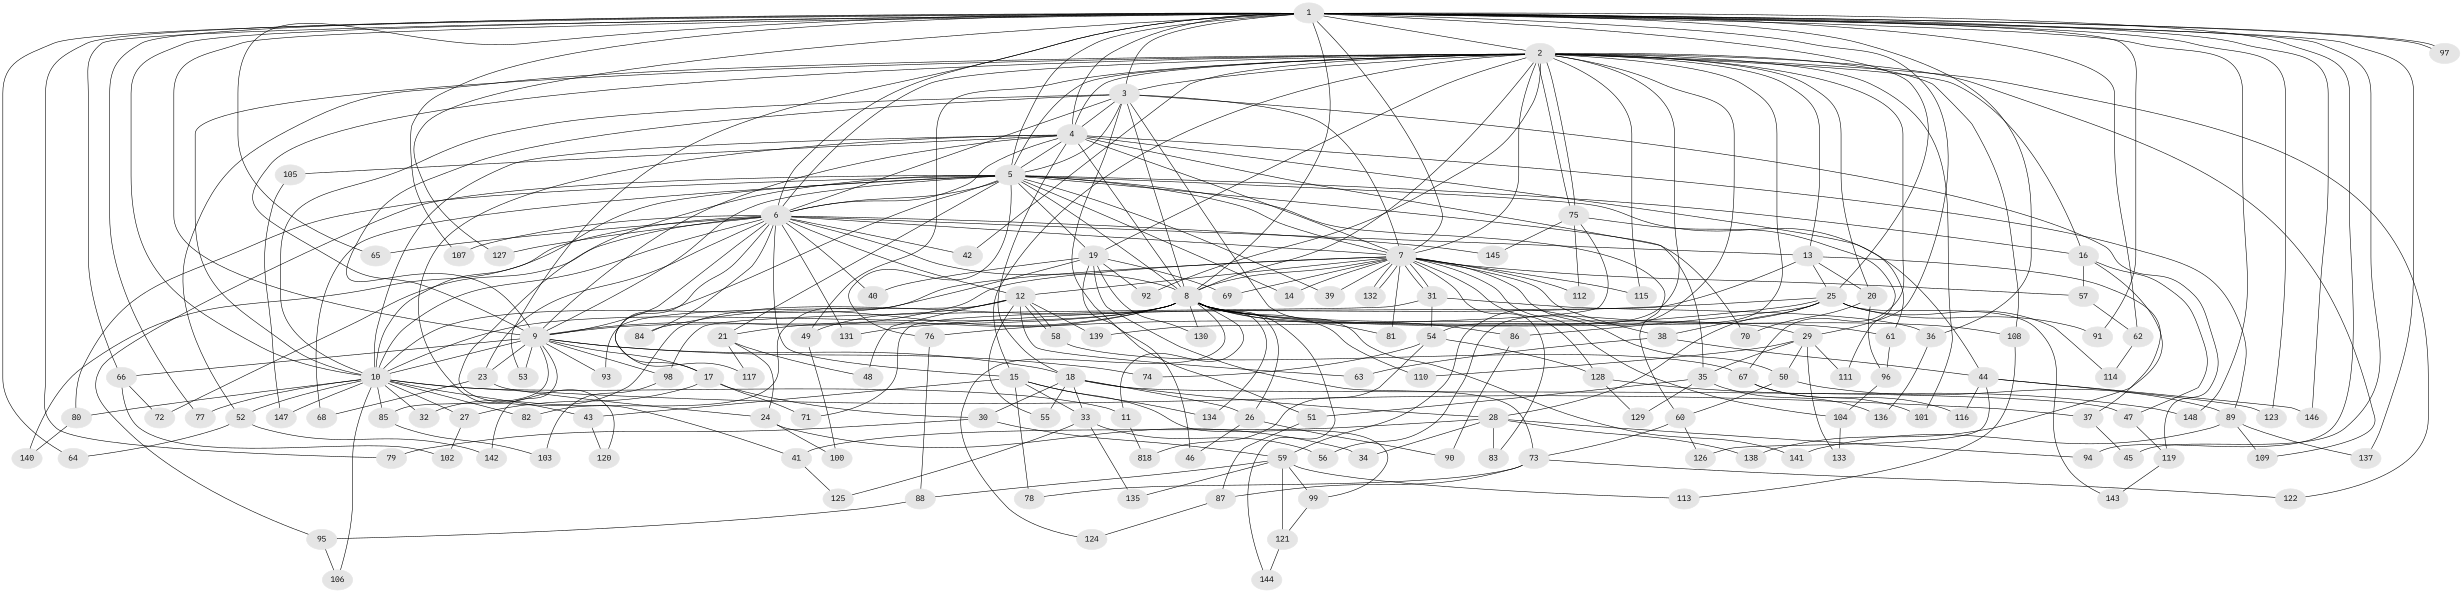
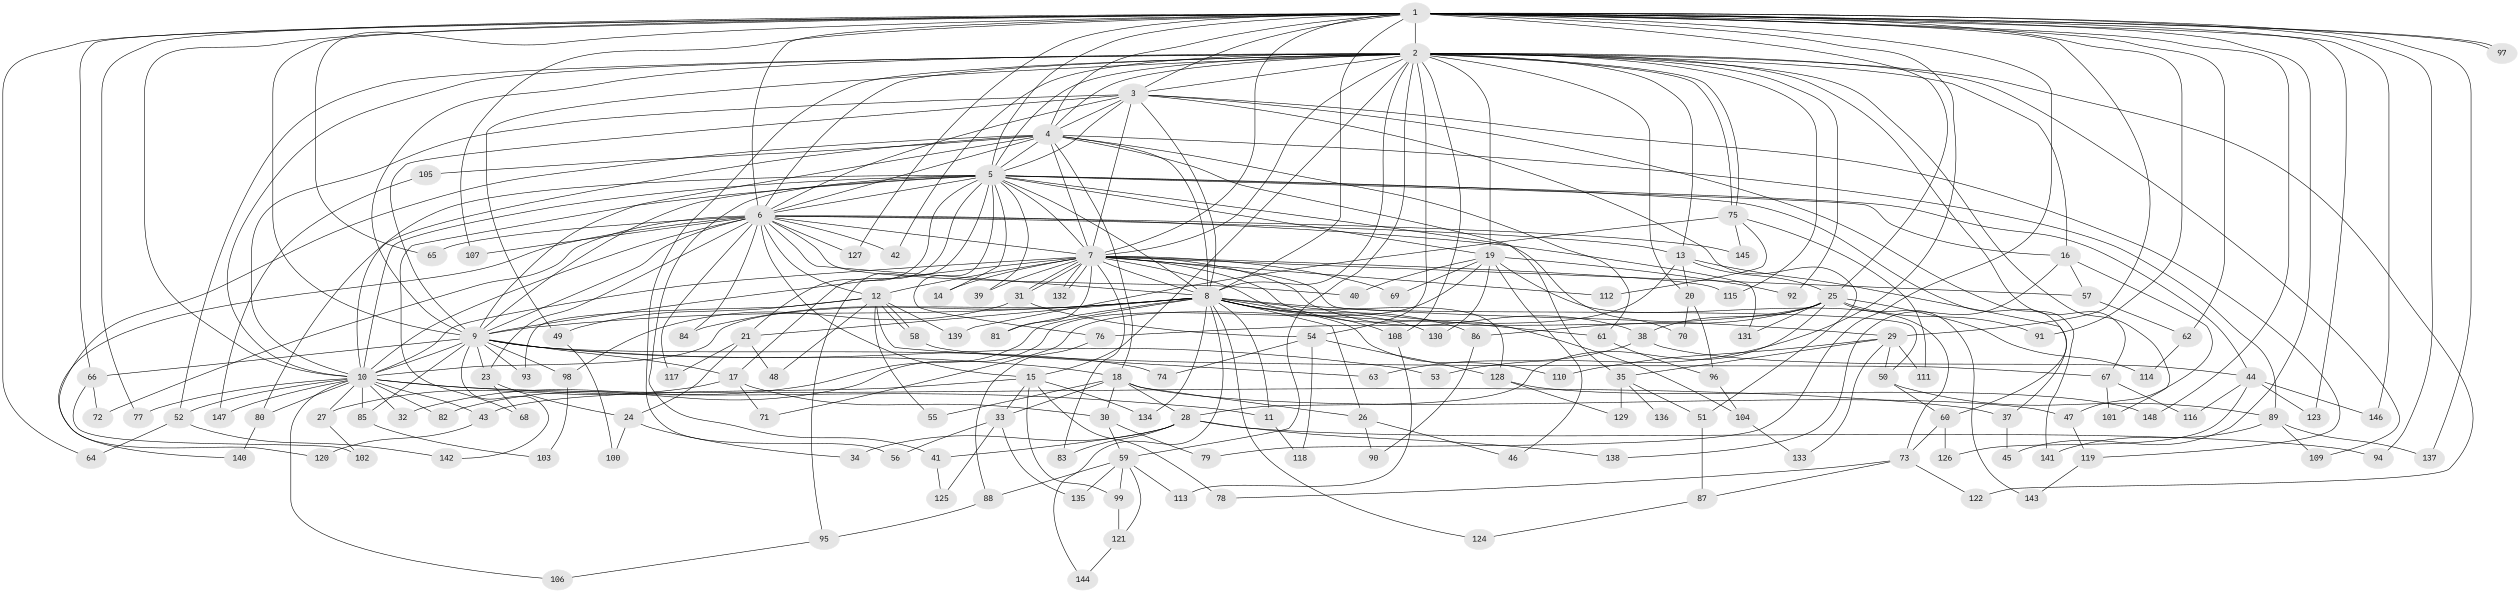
(1931, 337) -> none
(1145, 458) -> (1300, 458)
